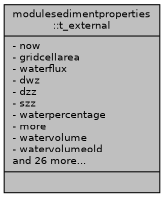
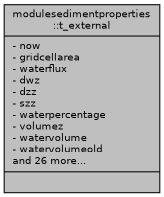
(30, 126) -> (38, 126)
